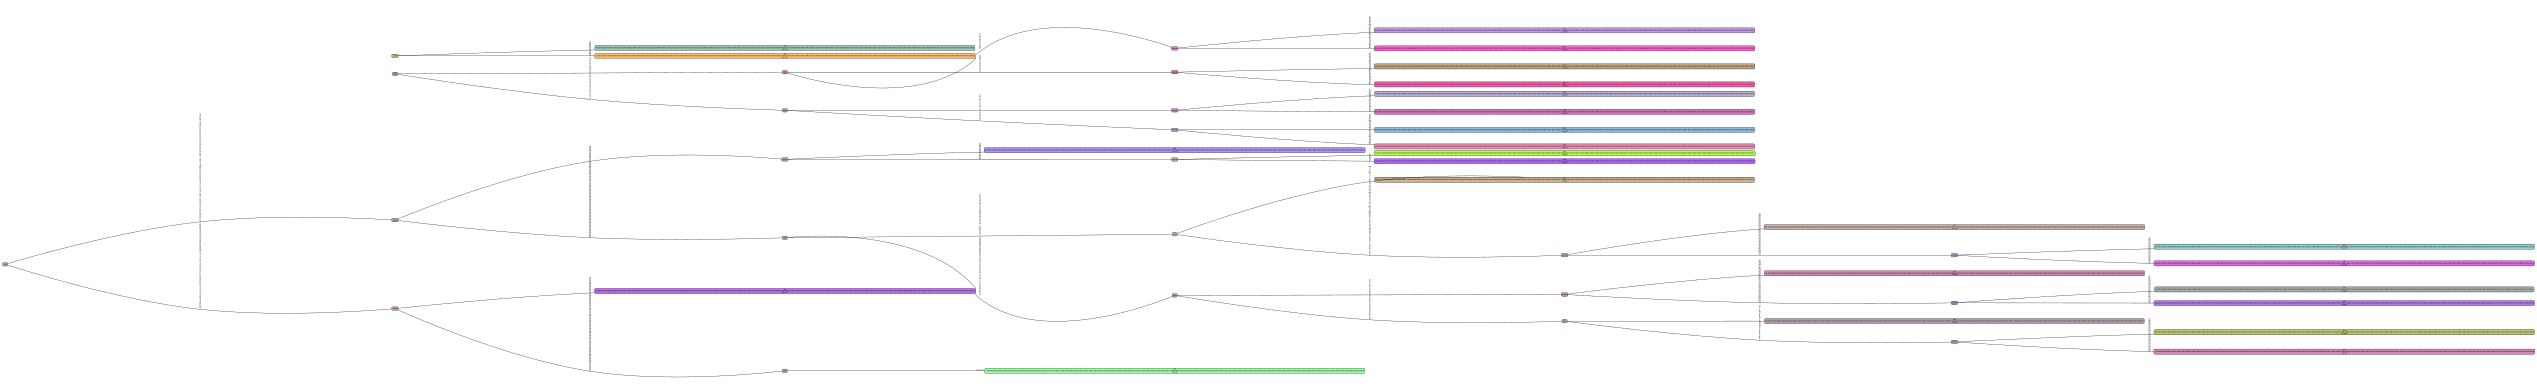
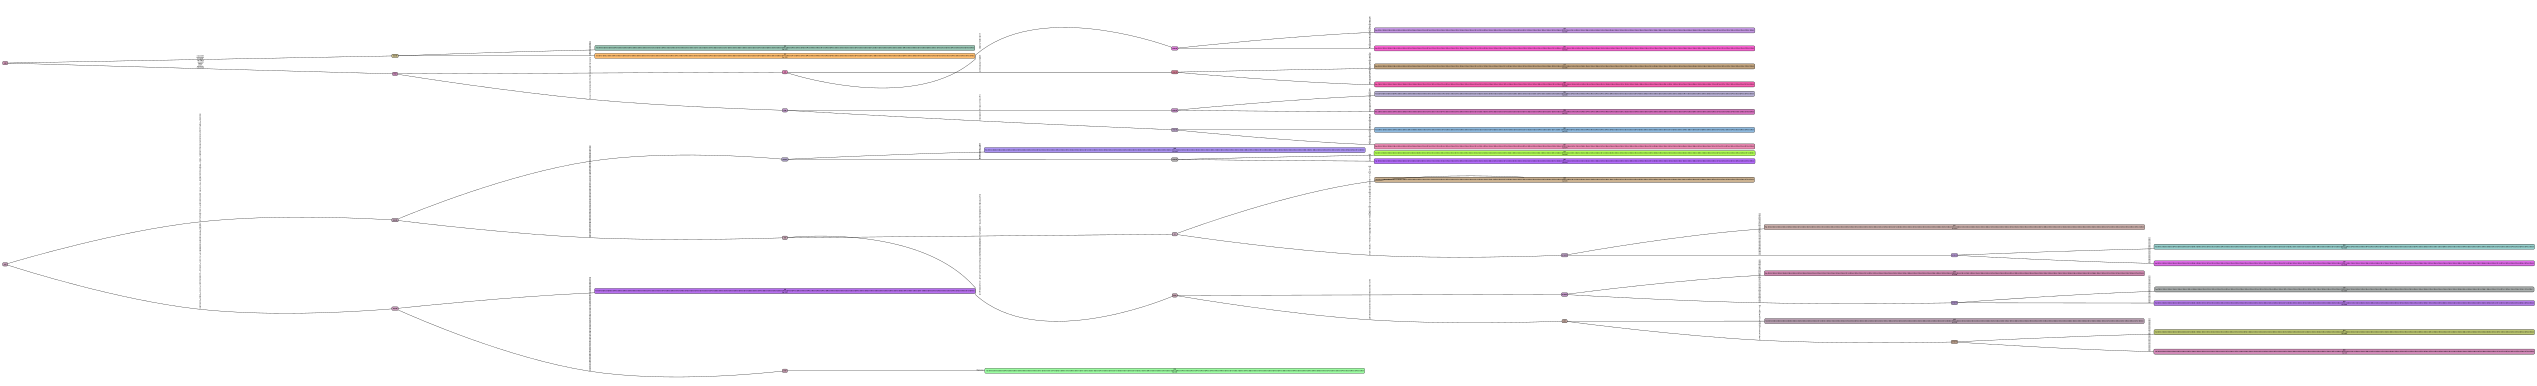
none -> (5, 63)
